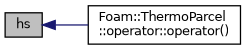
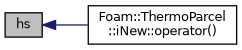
(164, 25) -> (162, 25)
